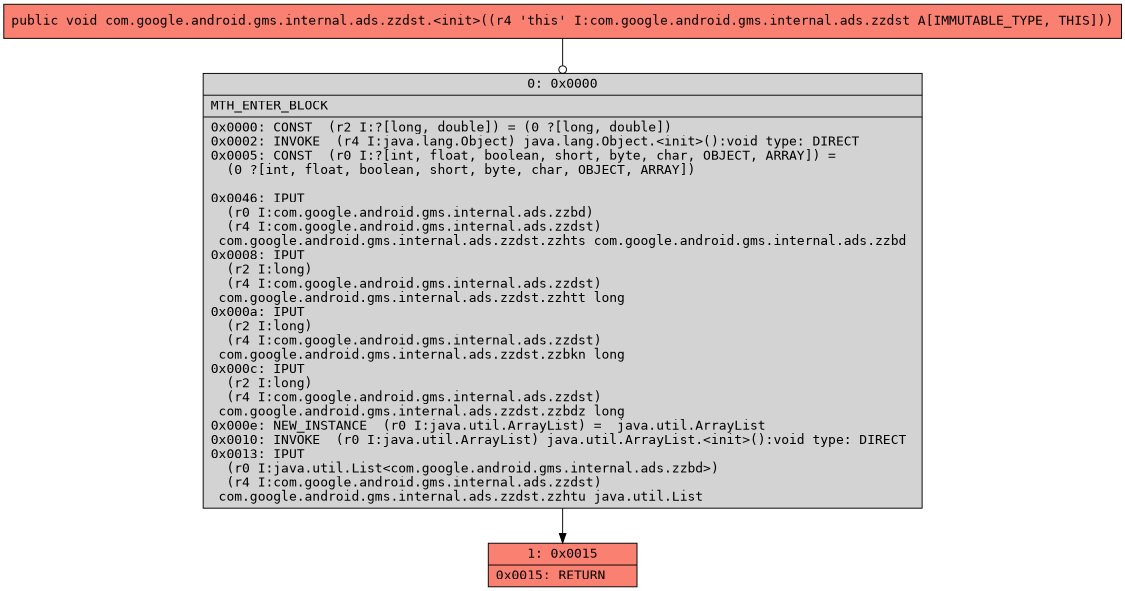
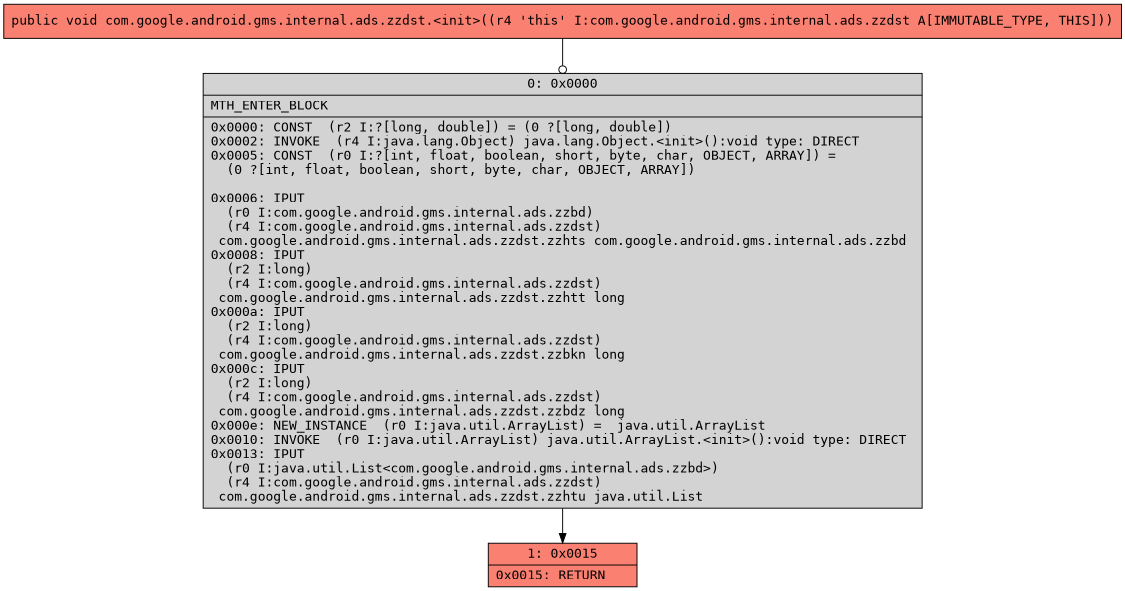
(266, 198) -> (266, 198)
